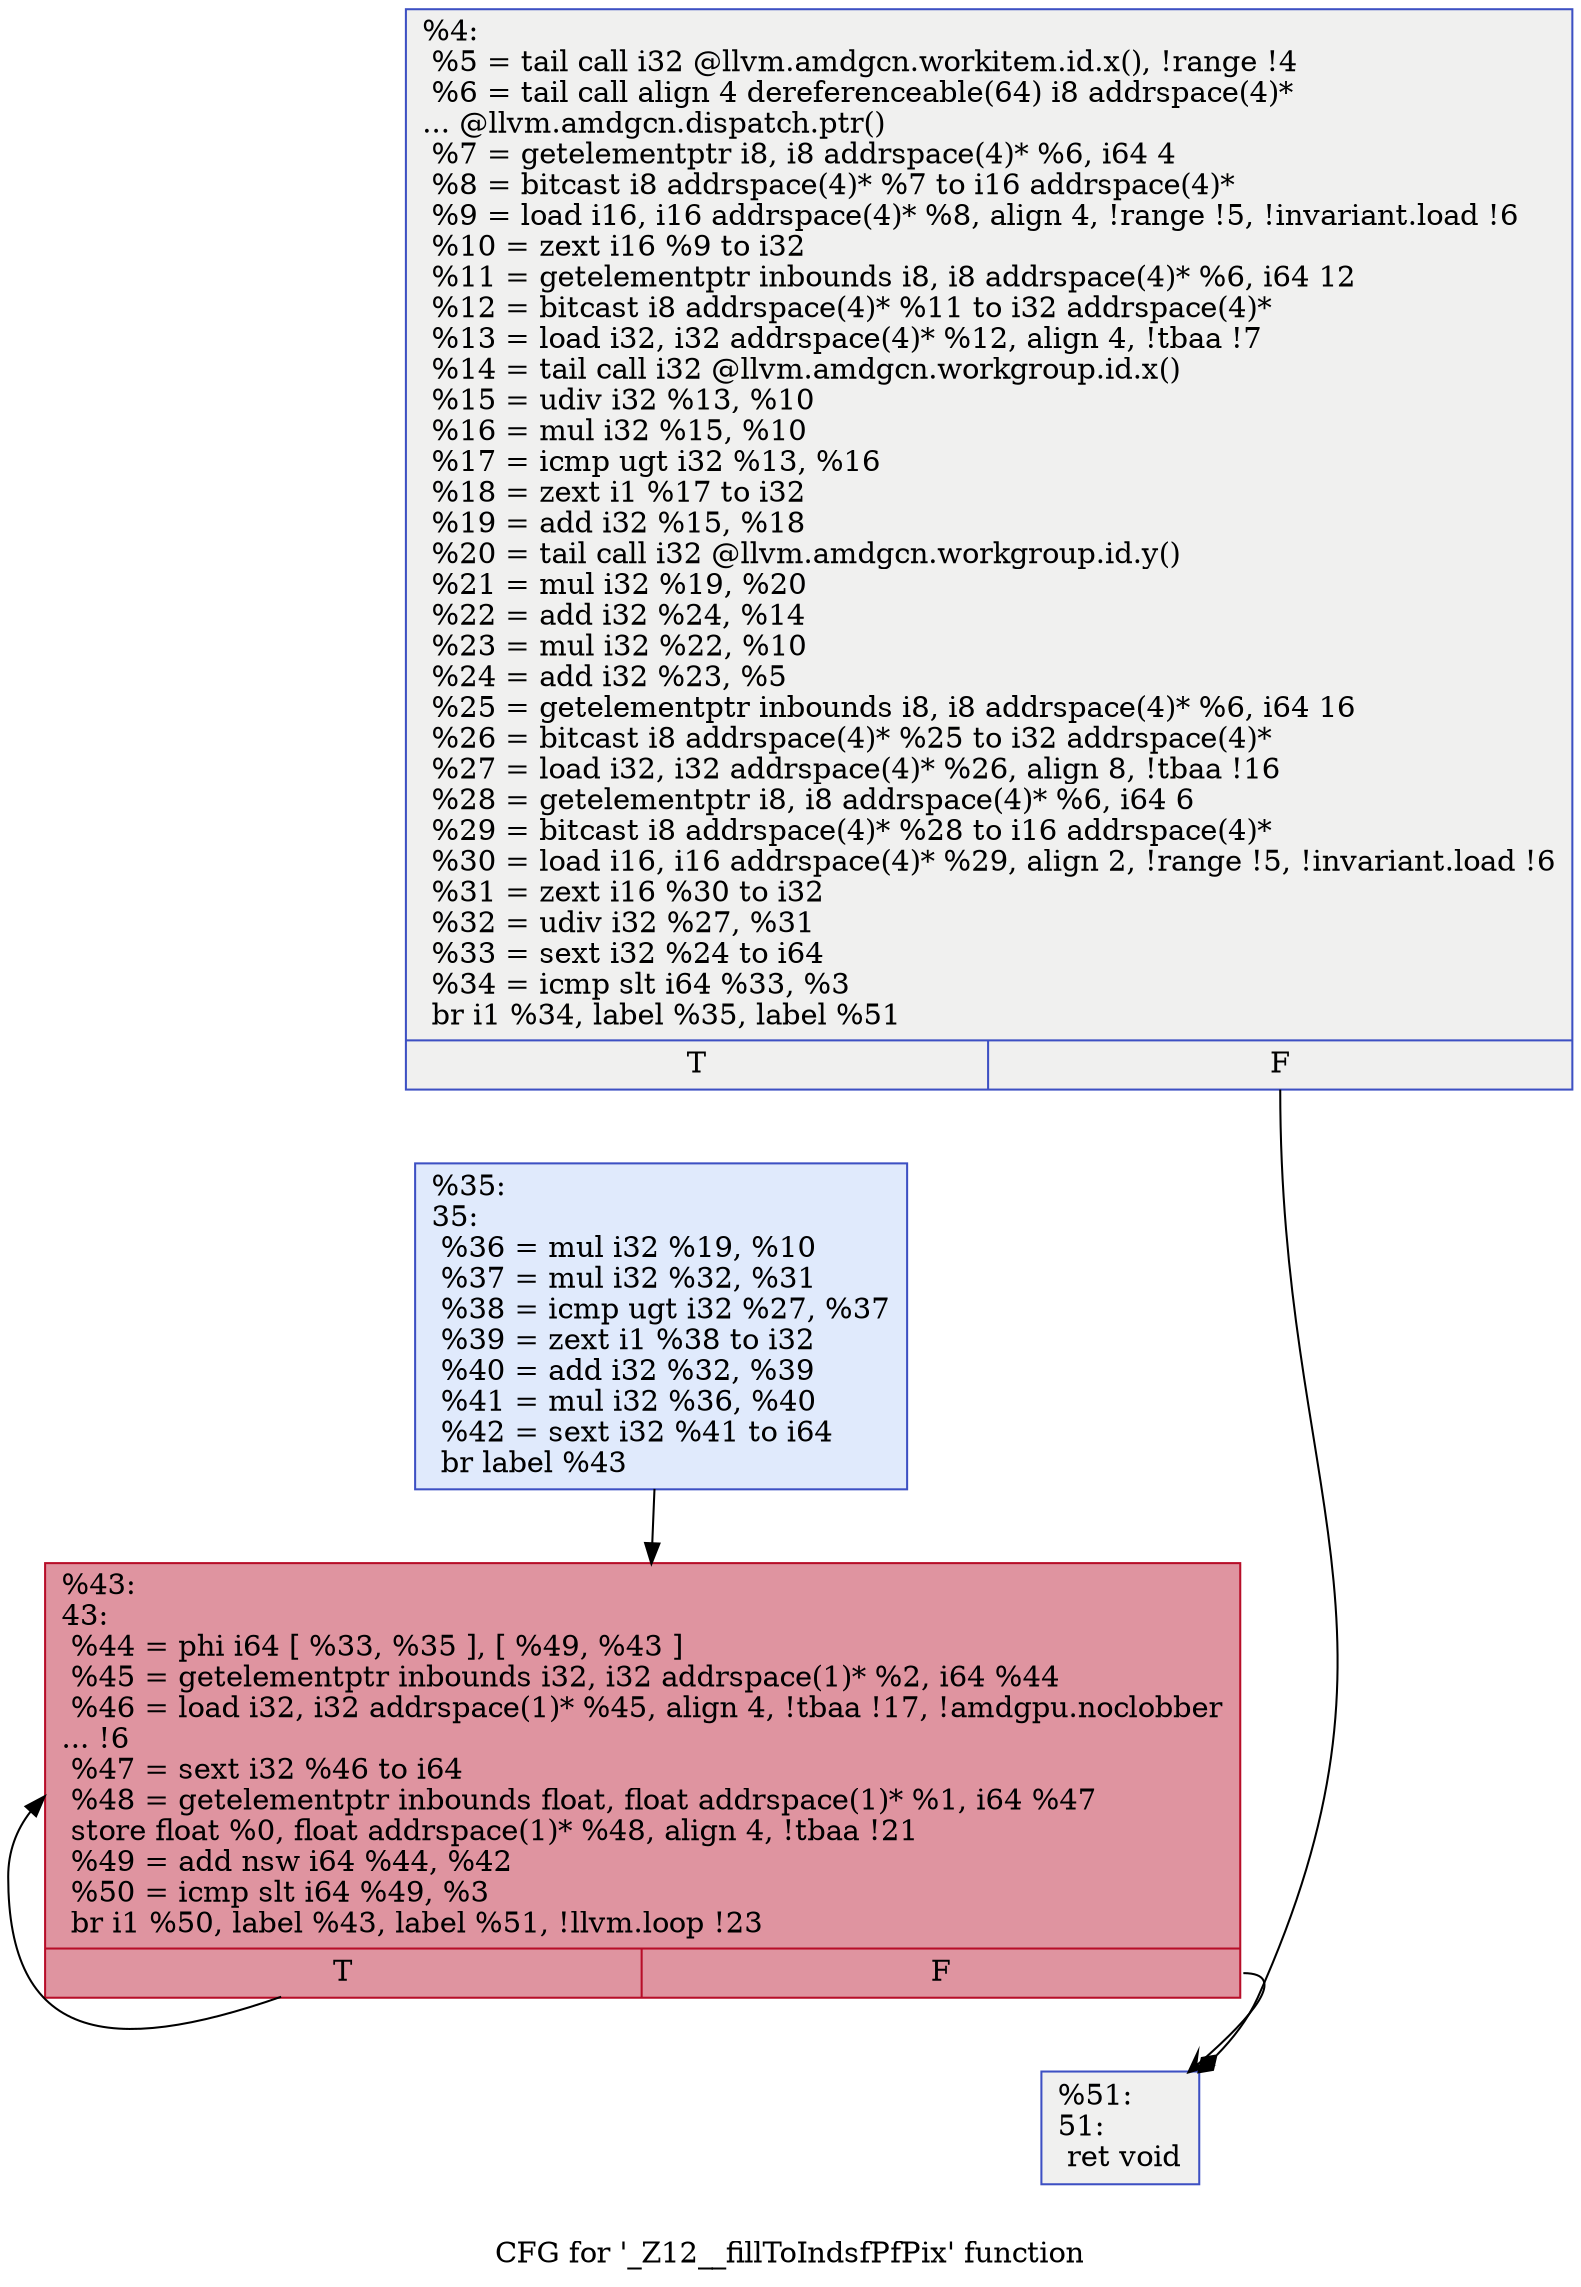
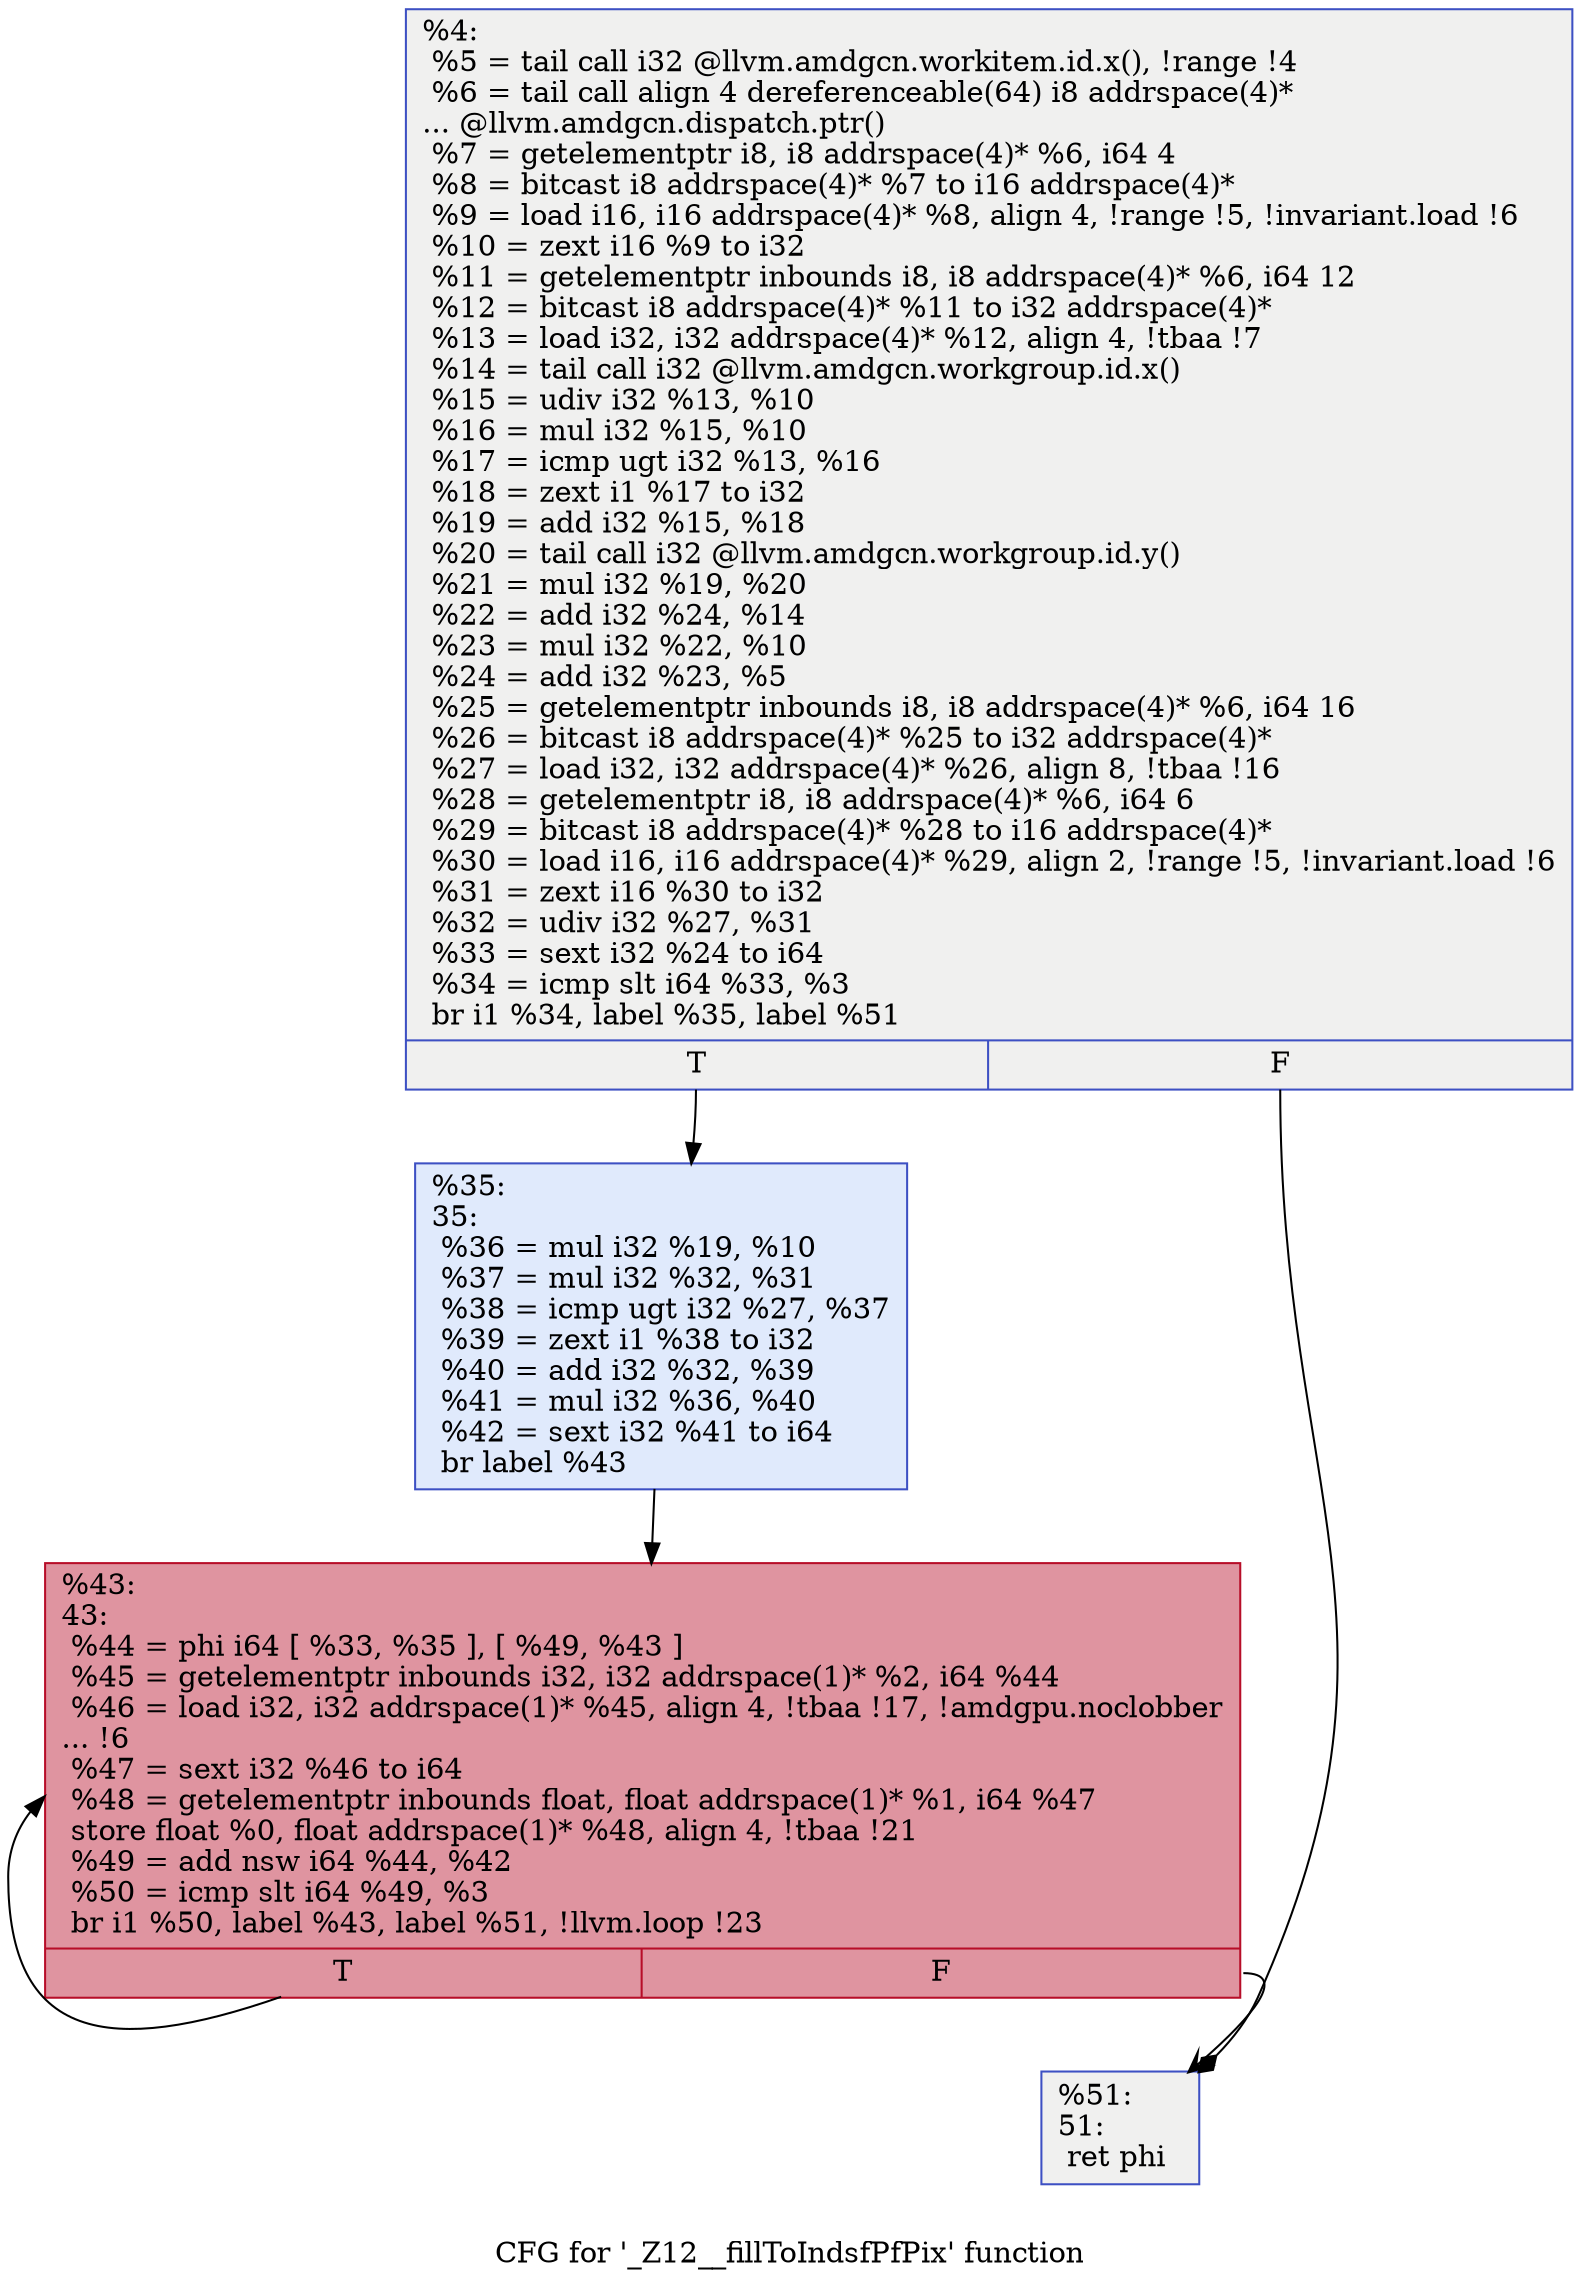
none -> (695, 1116)
(1120, 2158) -> (1112, 2158)
